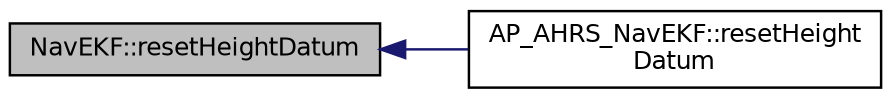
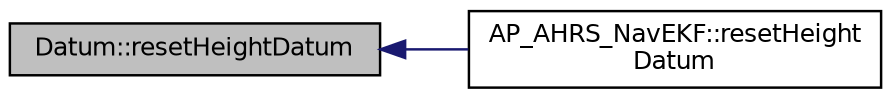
(195, 49) -> (195, 49)
